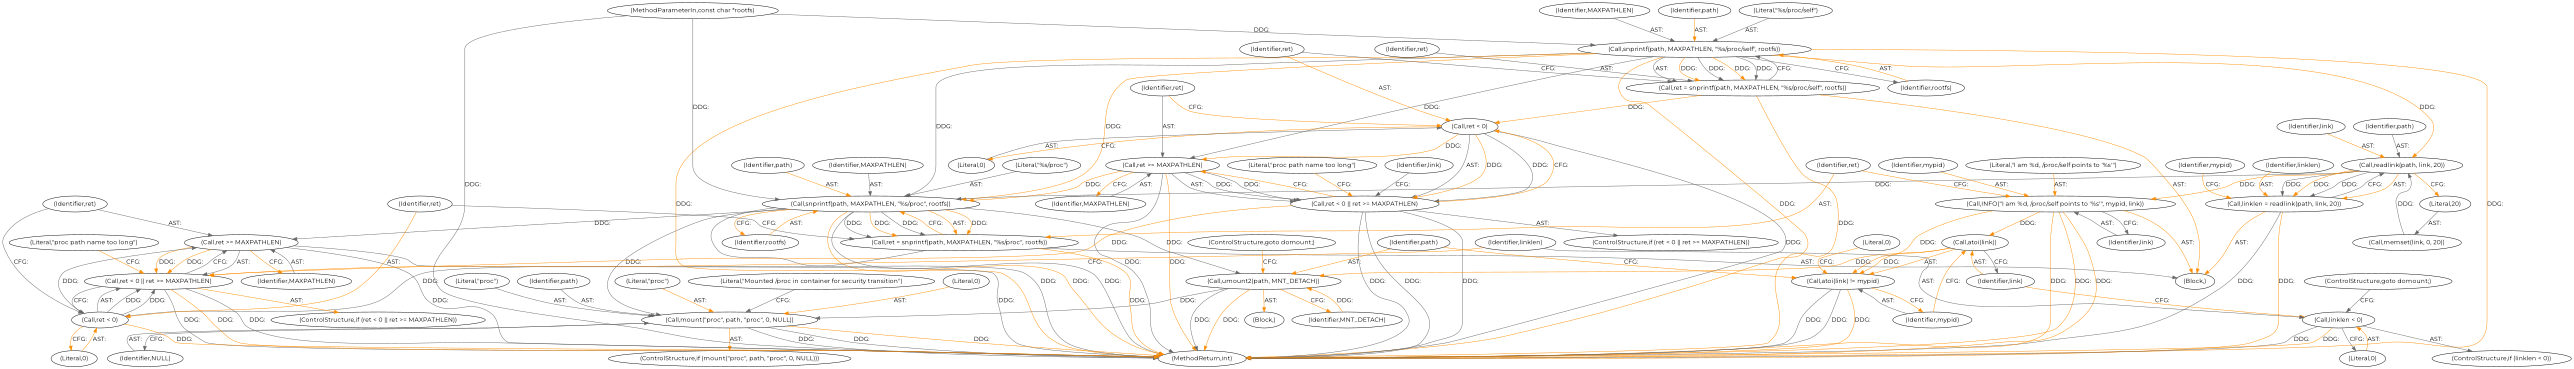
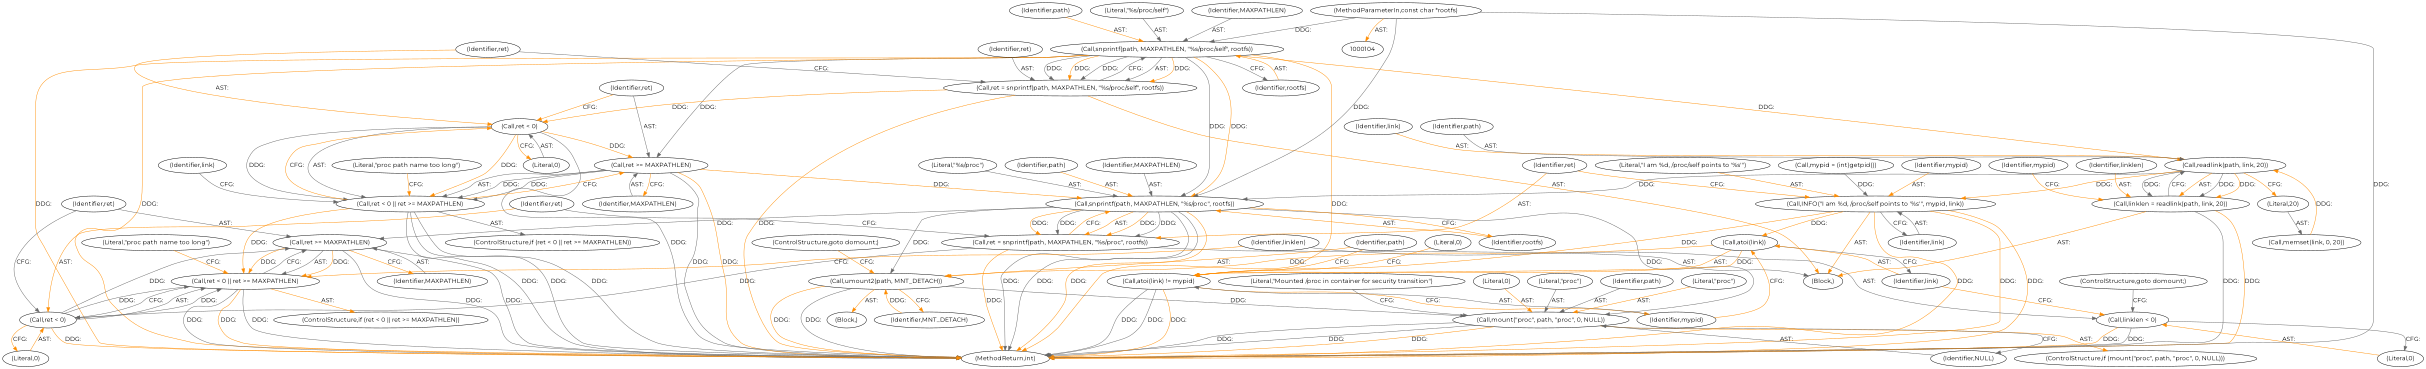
none -> (1363, 49)
none -> (1836, 165)
(2396, 203) -> (2312, 194)
(2502, 359) -> none
